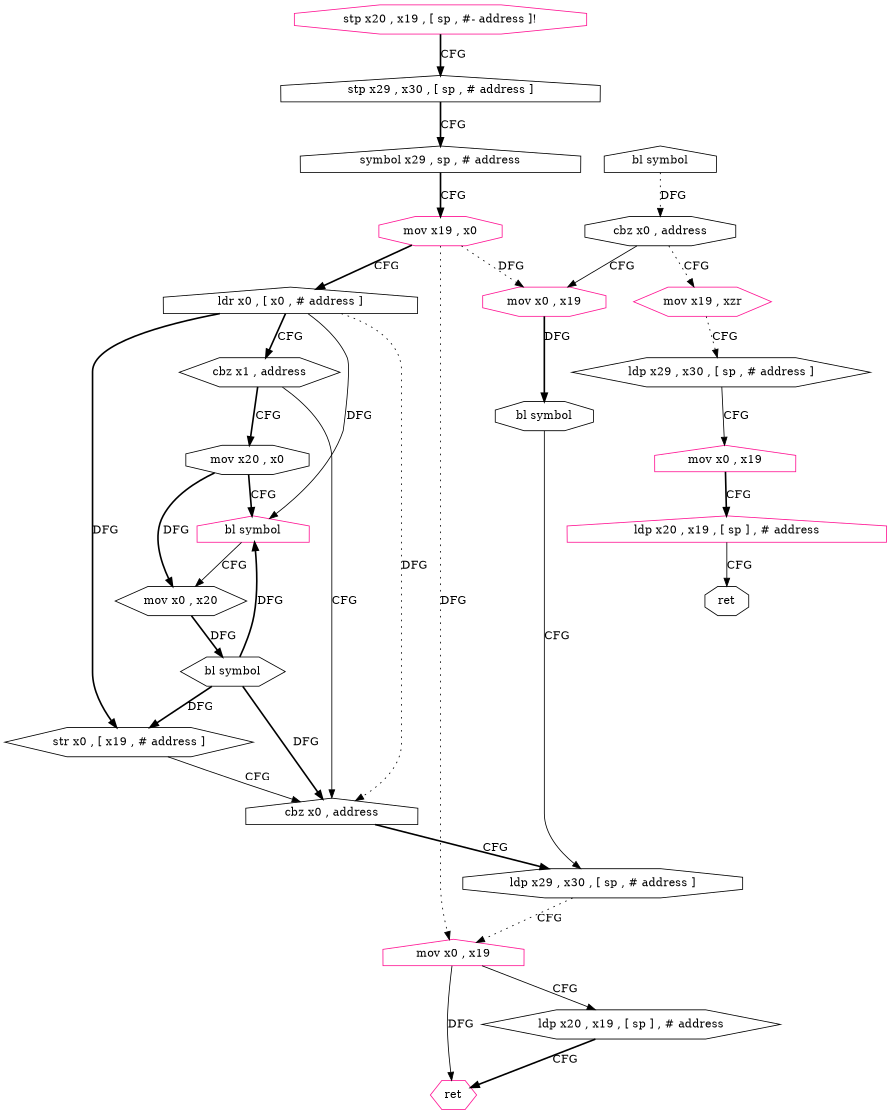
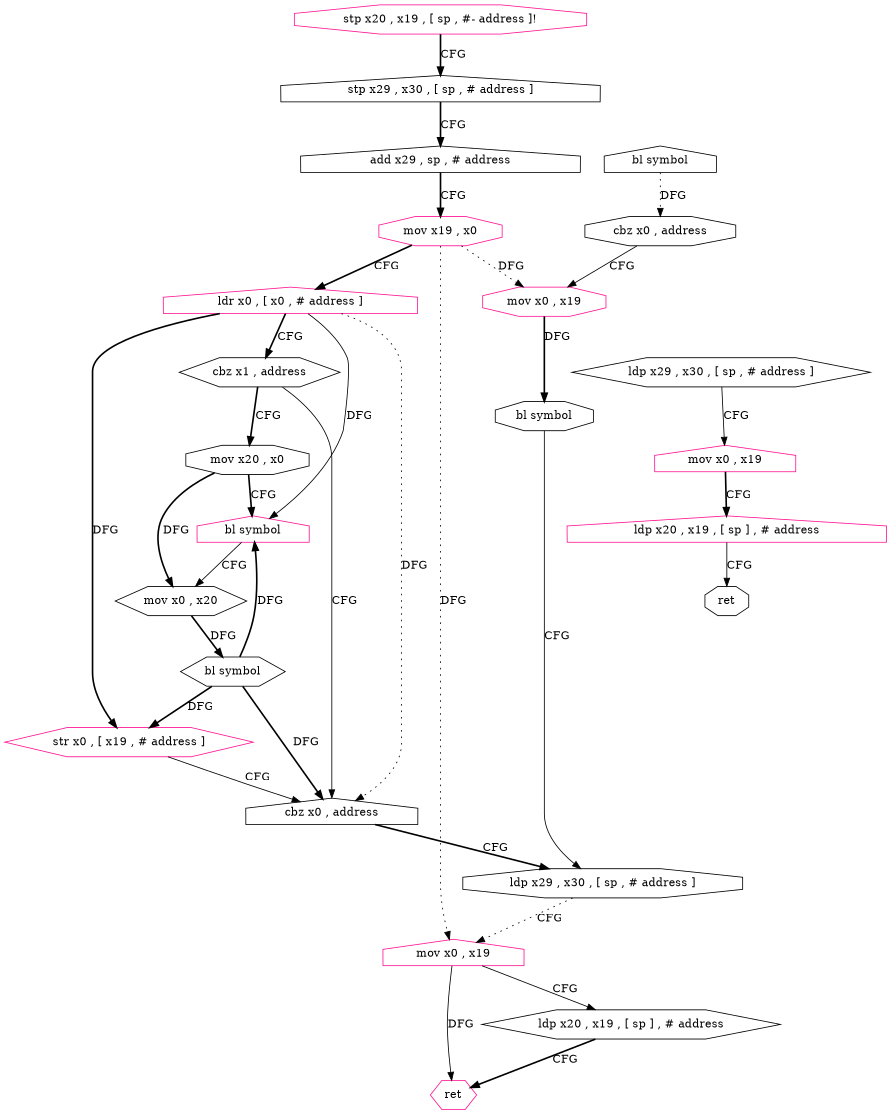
(441, 161) -> (441, 161)
(290, 302) -> (290, 302)
(703, 302) -> none
(129, 742) -> (129, 742)
